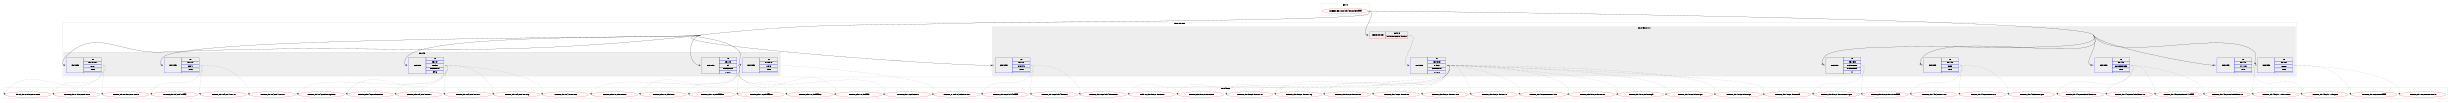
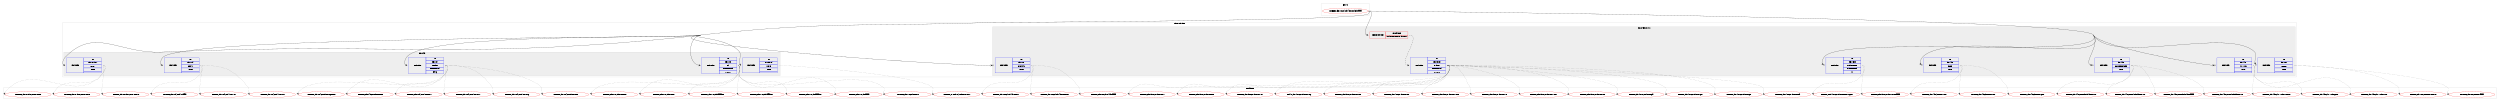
(1397, 33) -> (1397, 33)
(28, 95) -> (28, 95)
(566, 95) -> (566, 95)
(1152, 95) -> (1152, 95)
(1299, 95) -> (1299, 95)
(1543, 95) -> (1543, 95)
(1836, 95) -> (1836, 95)
(1983, 95) -> (1983, 95)
(2179, 95) -> (2179, 95)
none -> (2374, 95)
